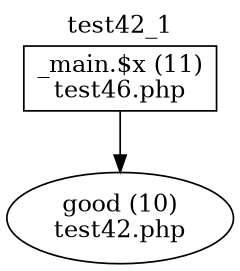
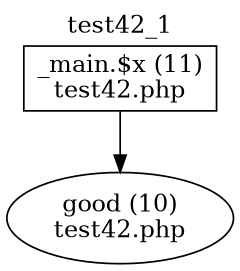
(120, 78) -> (120, 78)
